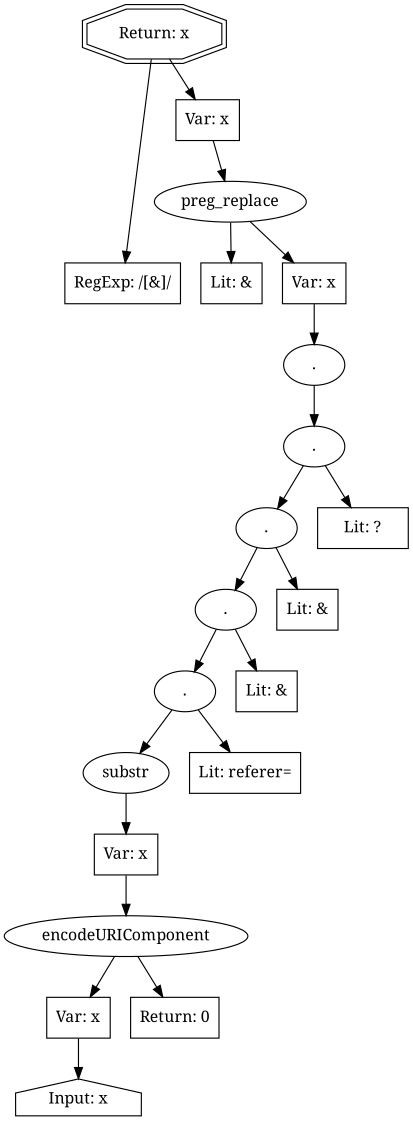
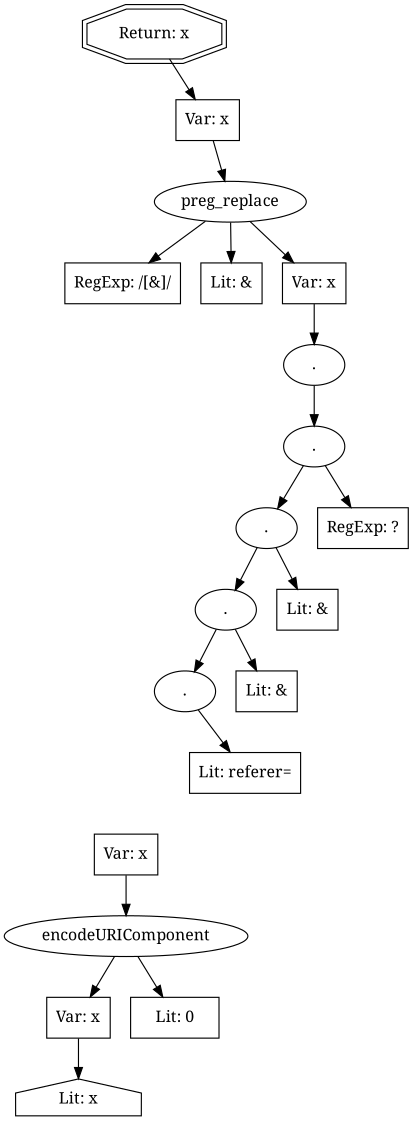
(139, 155) -> (182, 239)
(363, 528) -> (363, 528)
(126, 773) -> none
(175, 1018) -> (175, 1018)
(78, 1099) -> (78, 1099)
